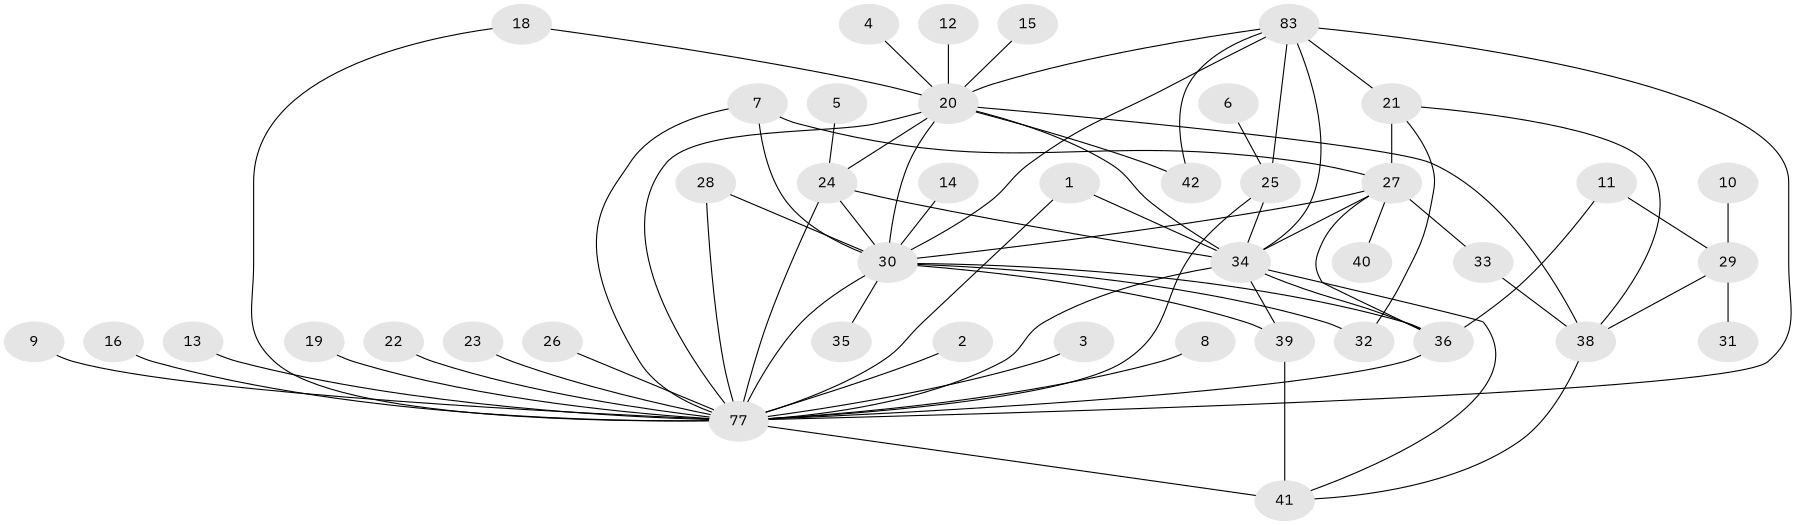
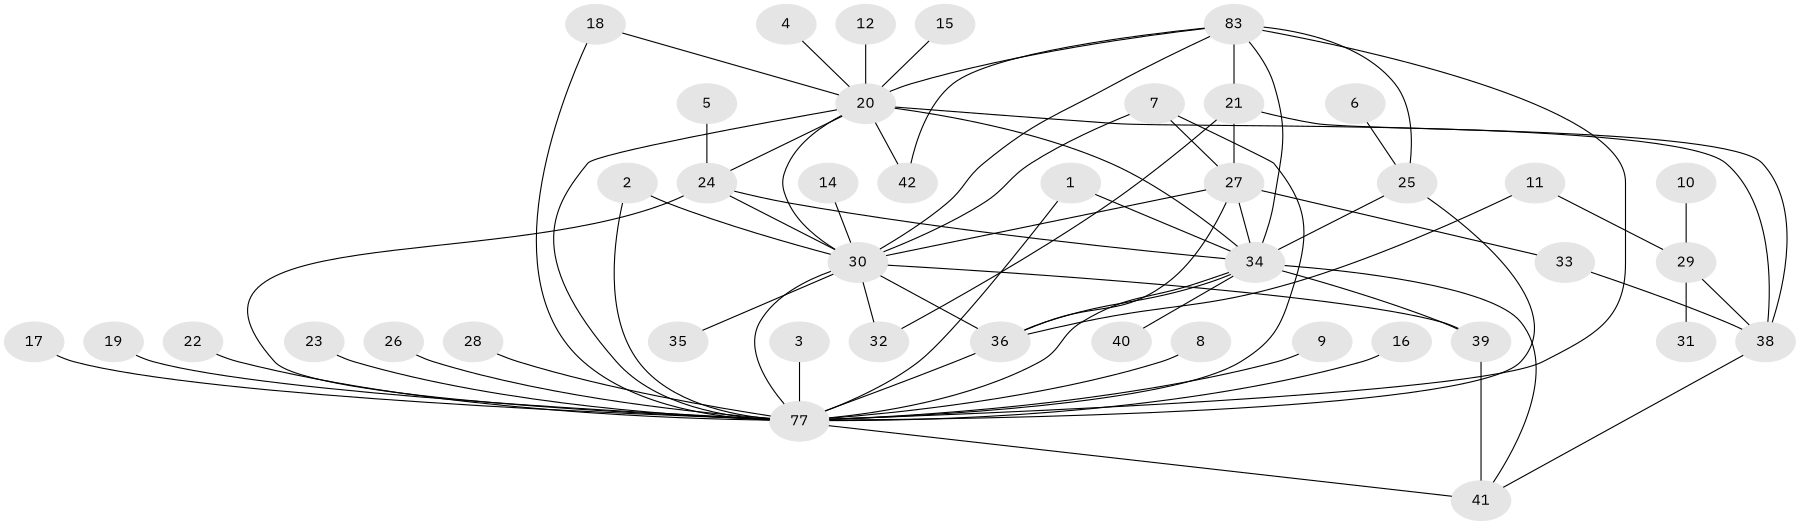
(797, 223) -> (740, 228)
(1377, 223) -> (1197, 297)
(193, 342) -> (34, 342)
